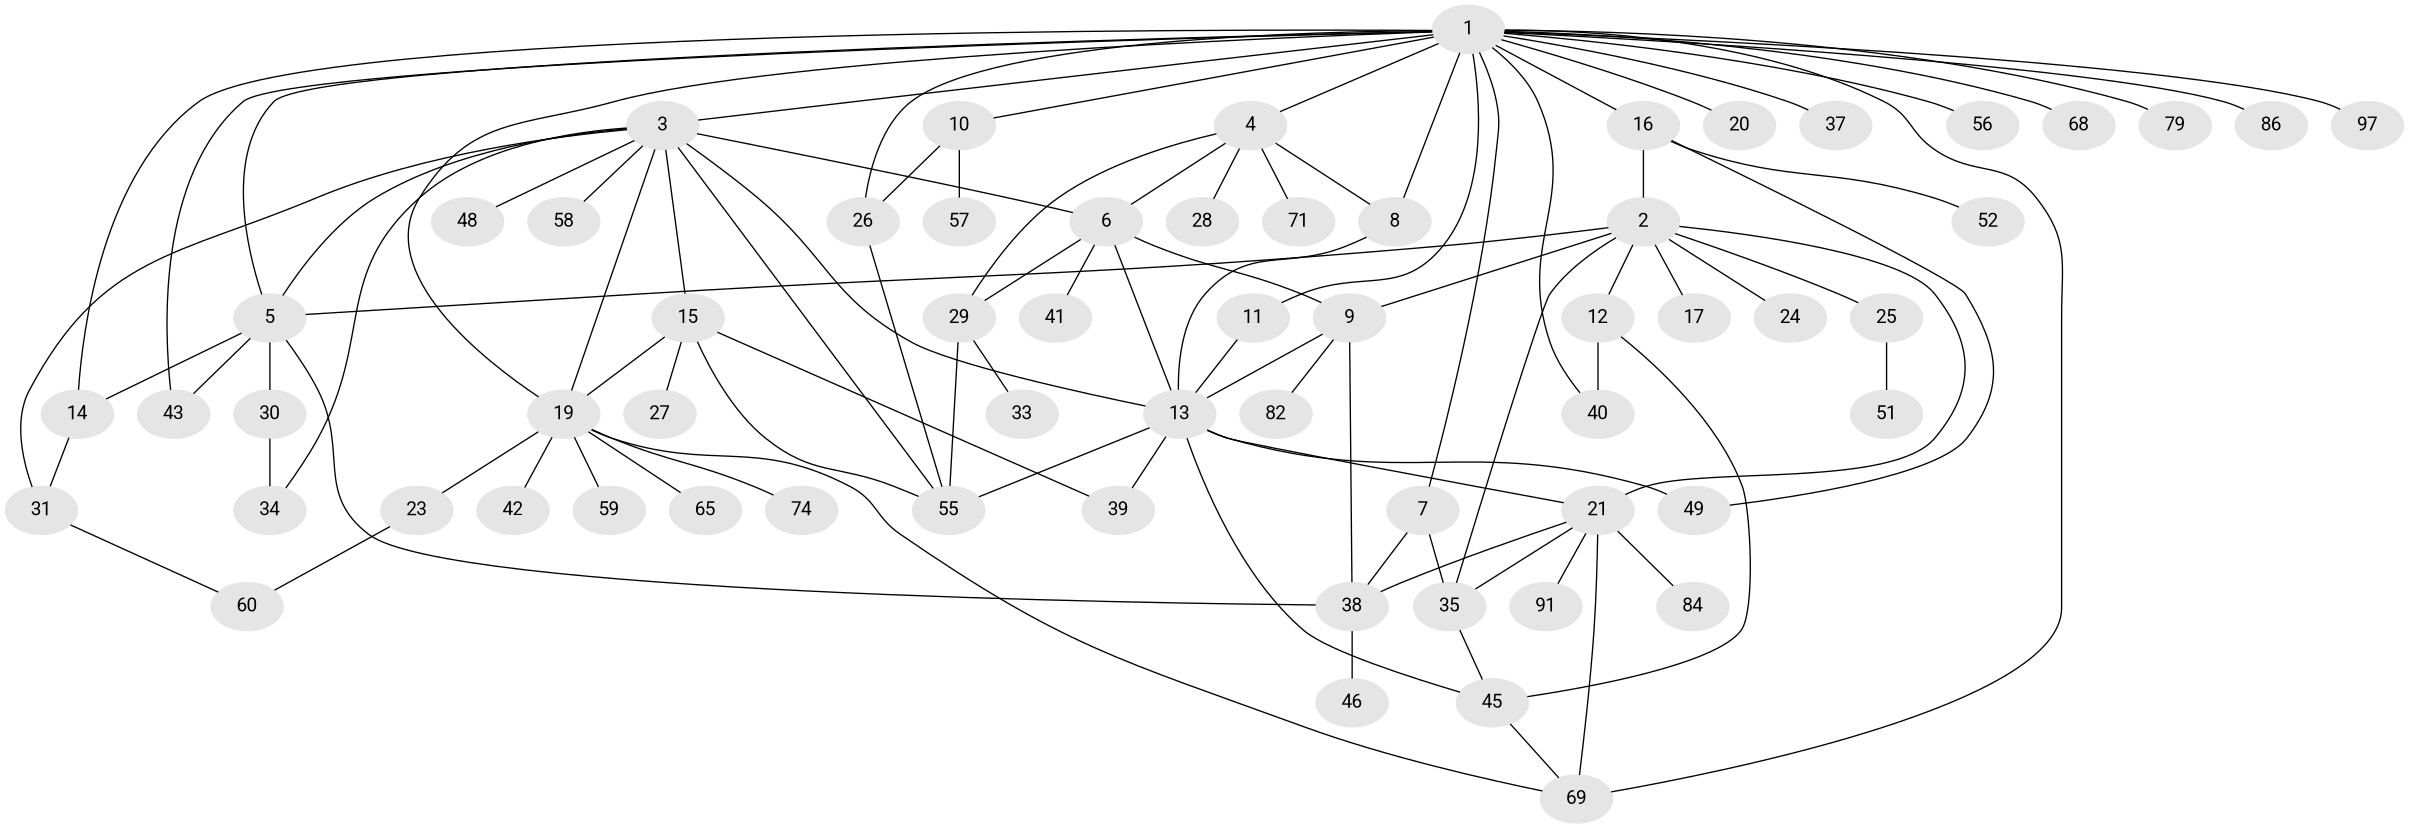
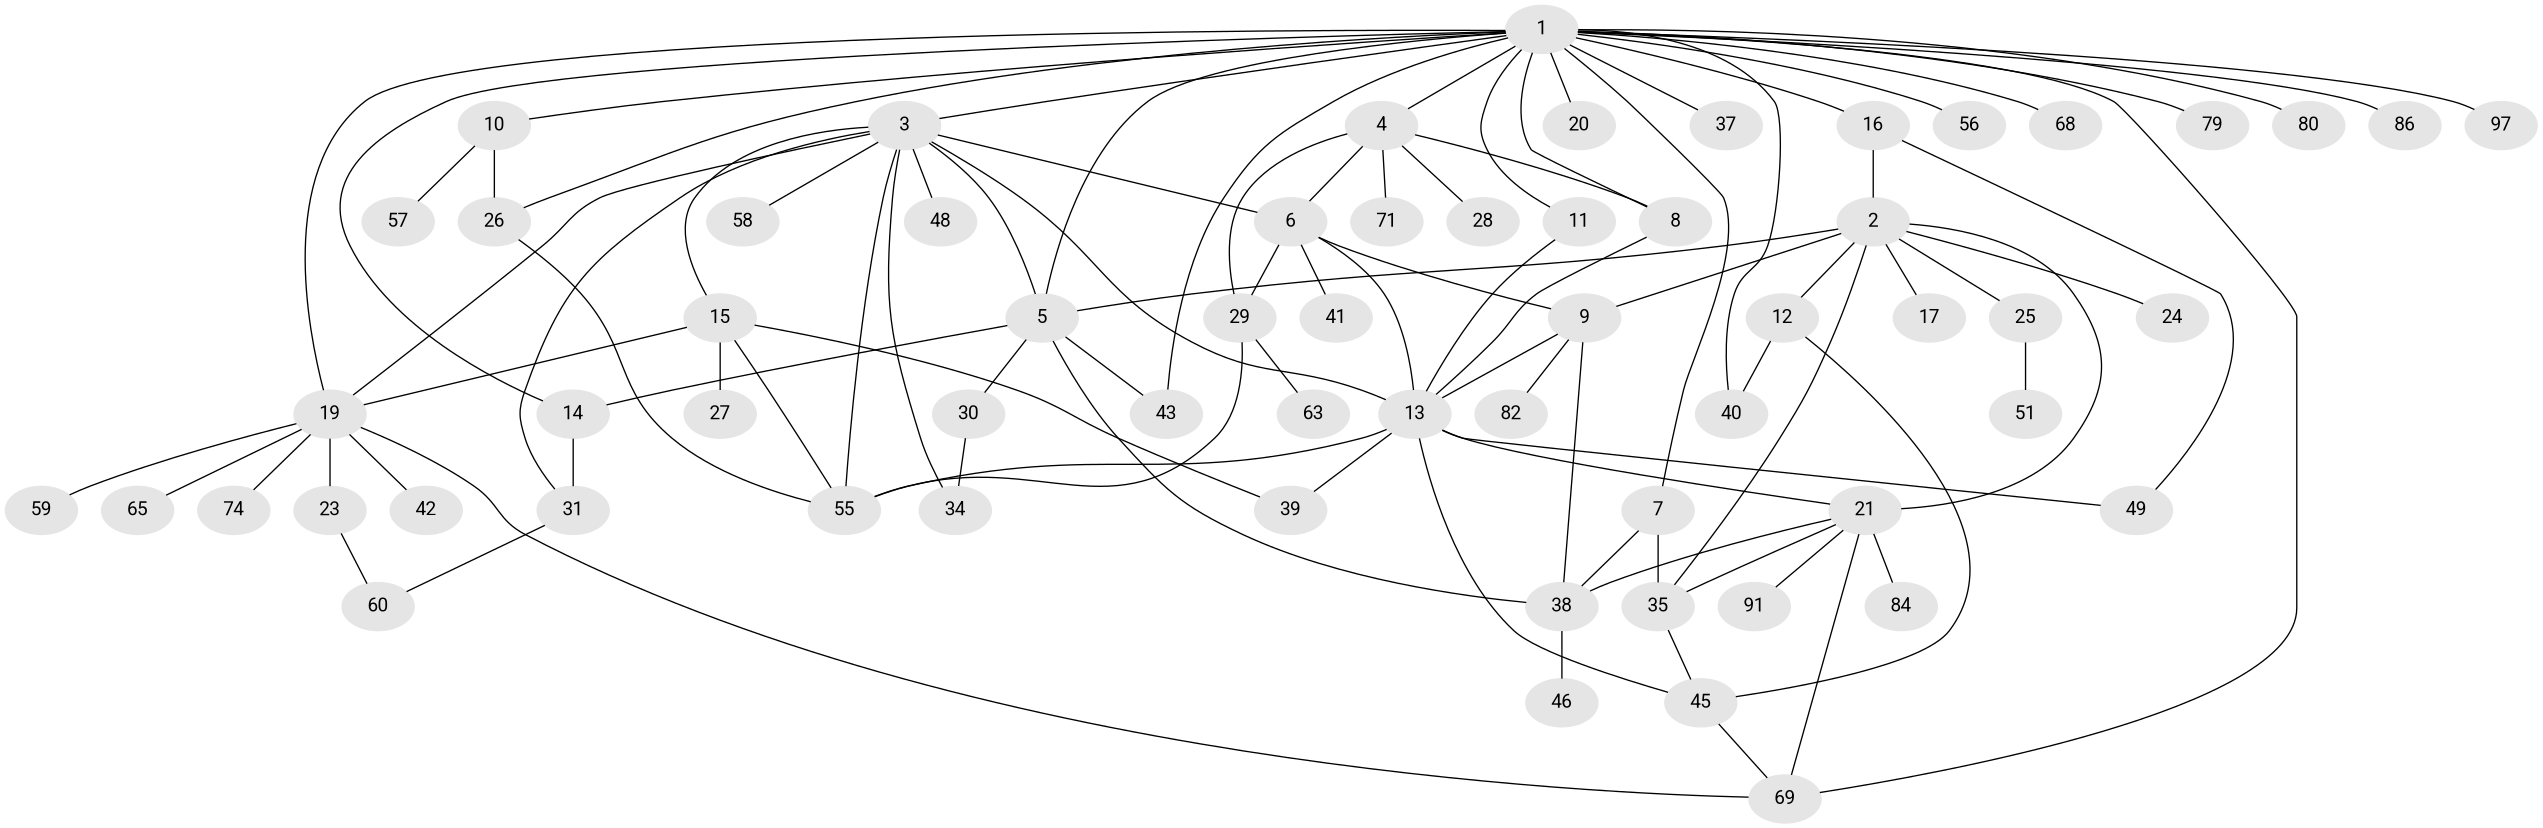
none -> (2309, 126)
(1988, 222) -> none
(1022, 414) -> (1313, 414)
